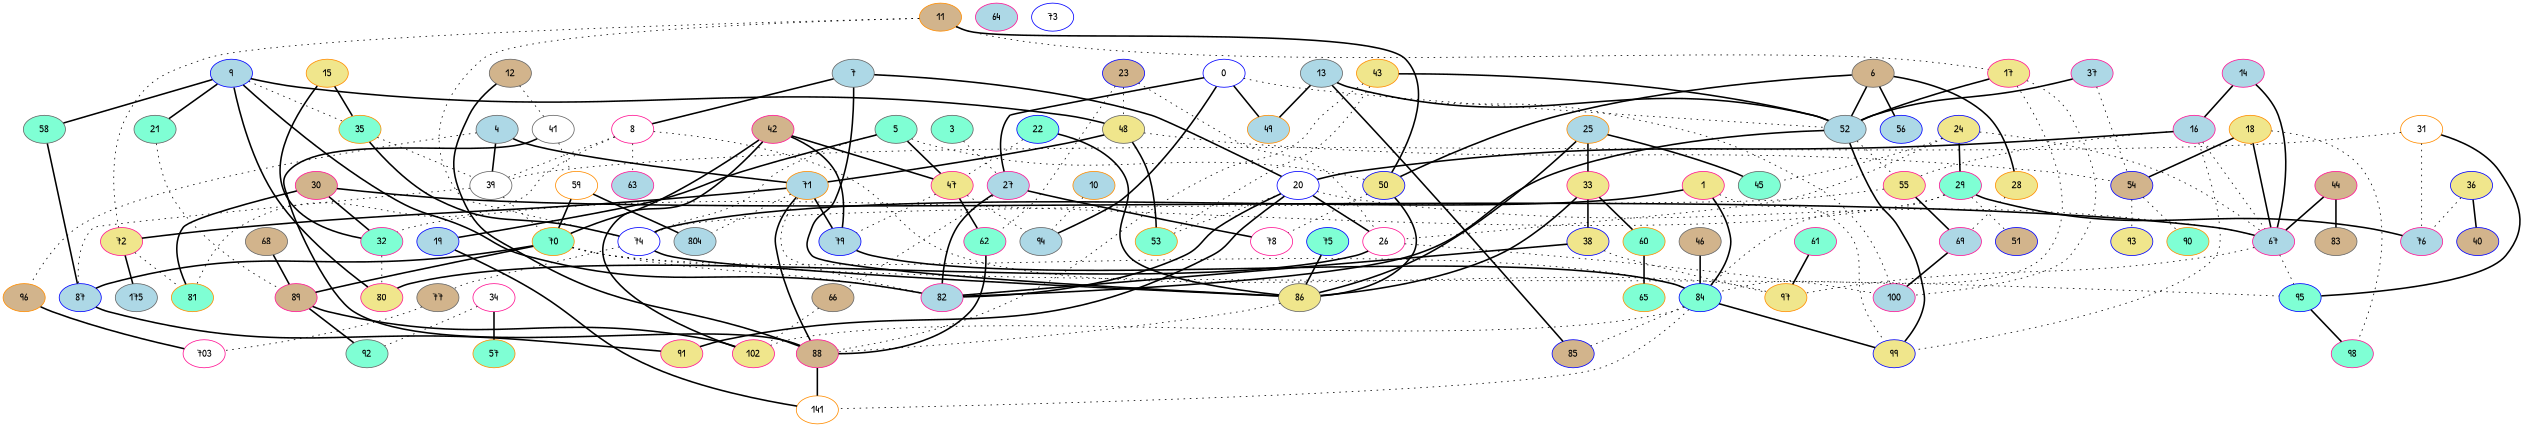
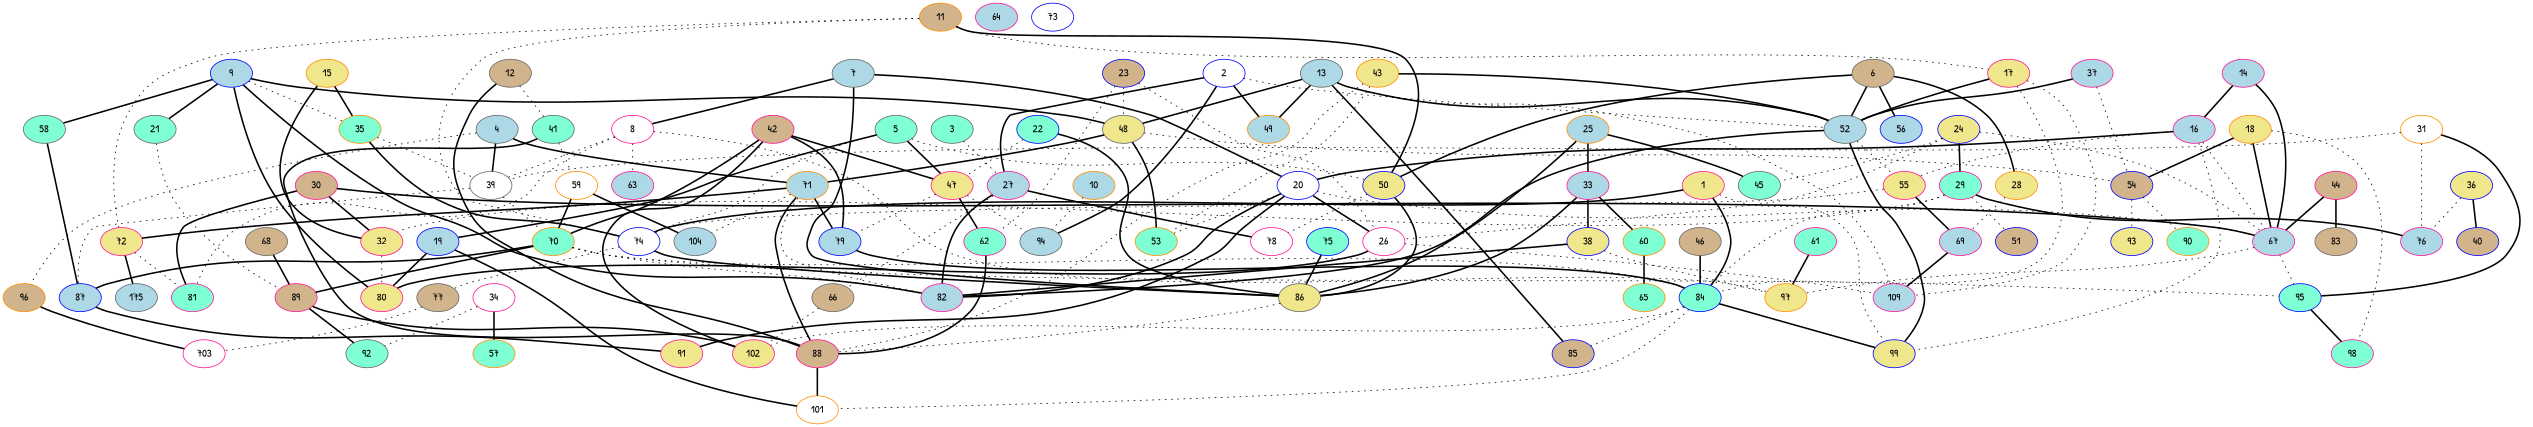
(1224, 73) -> (1224, 73)
none -> (1222, 101)
(553, 129) -> (553, 129)
(1588, 185) -> (1588, 185)
(382, 242) -> (382, 242)
(695, 242) -> (695, 242)
none -> (414, 265)
(192, 298) -> (192, 298)
(1894, 298) -> (1894, 298)
(817, 410) -> (817, 410)
